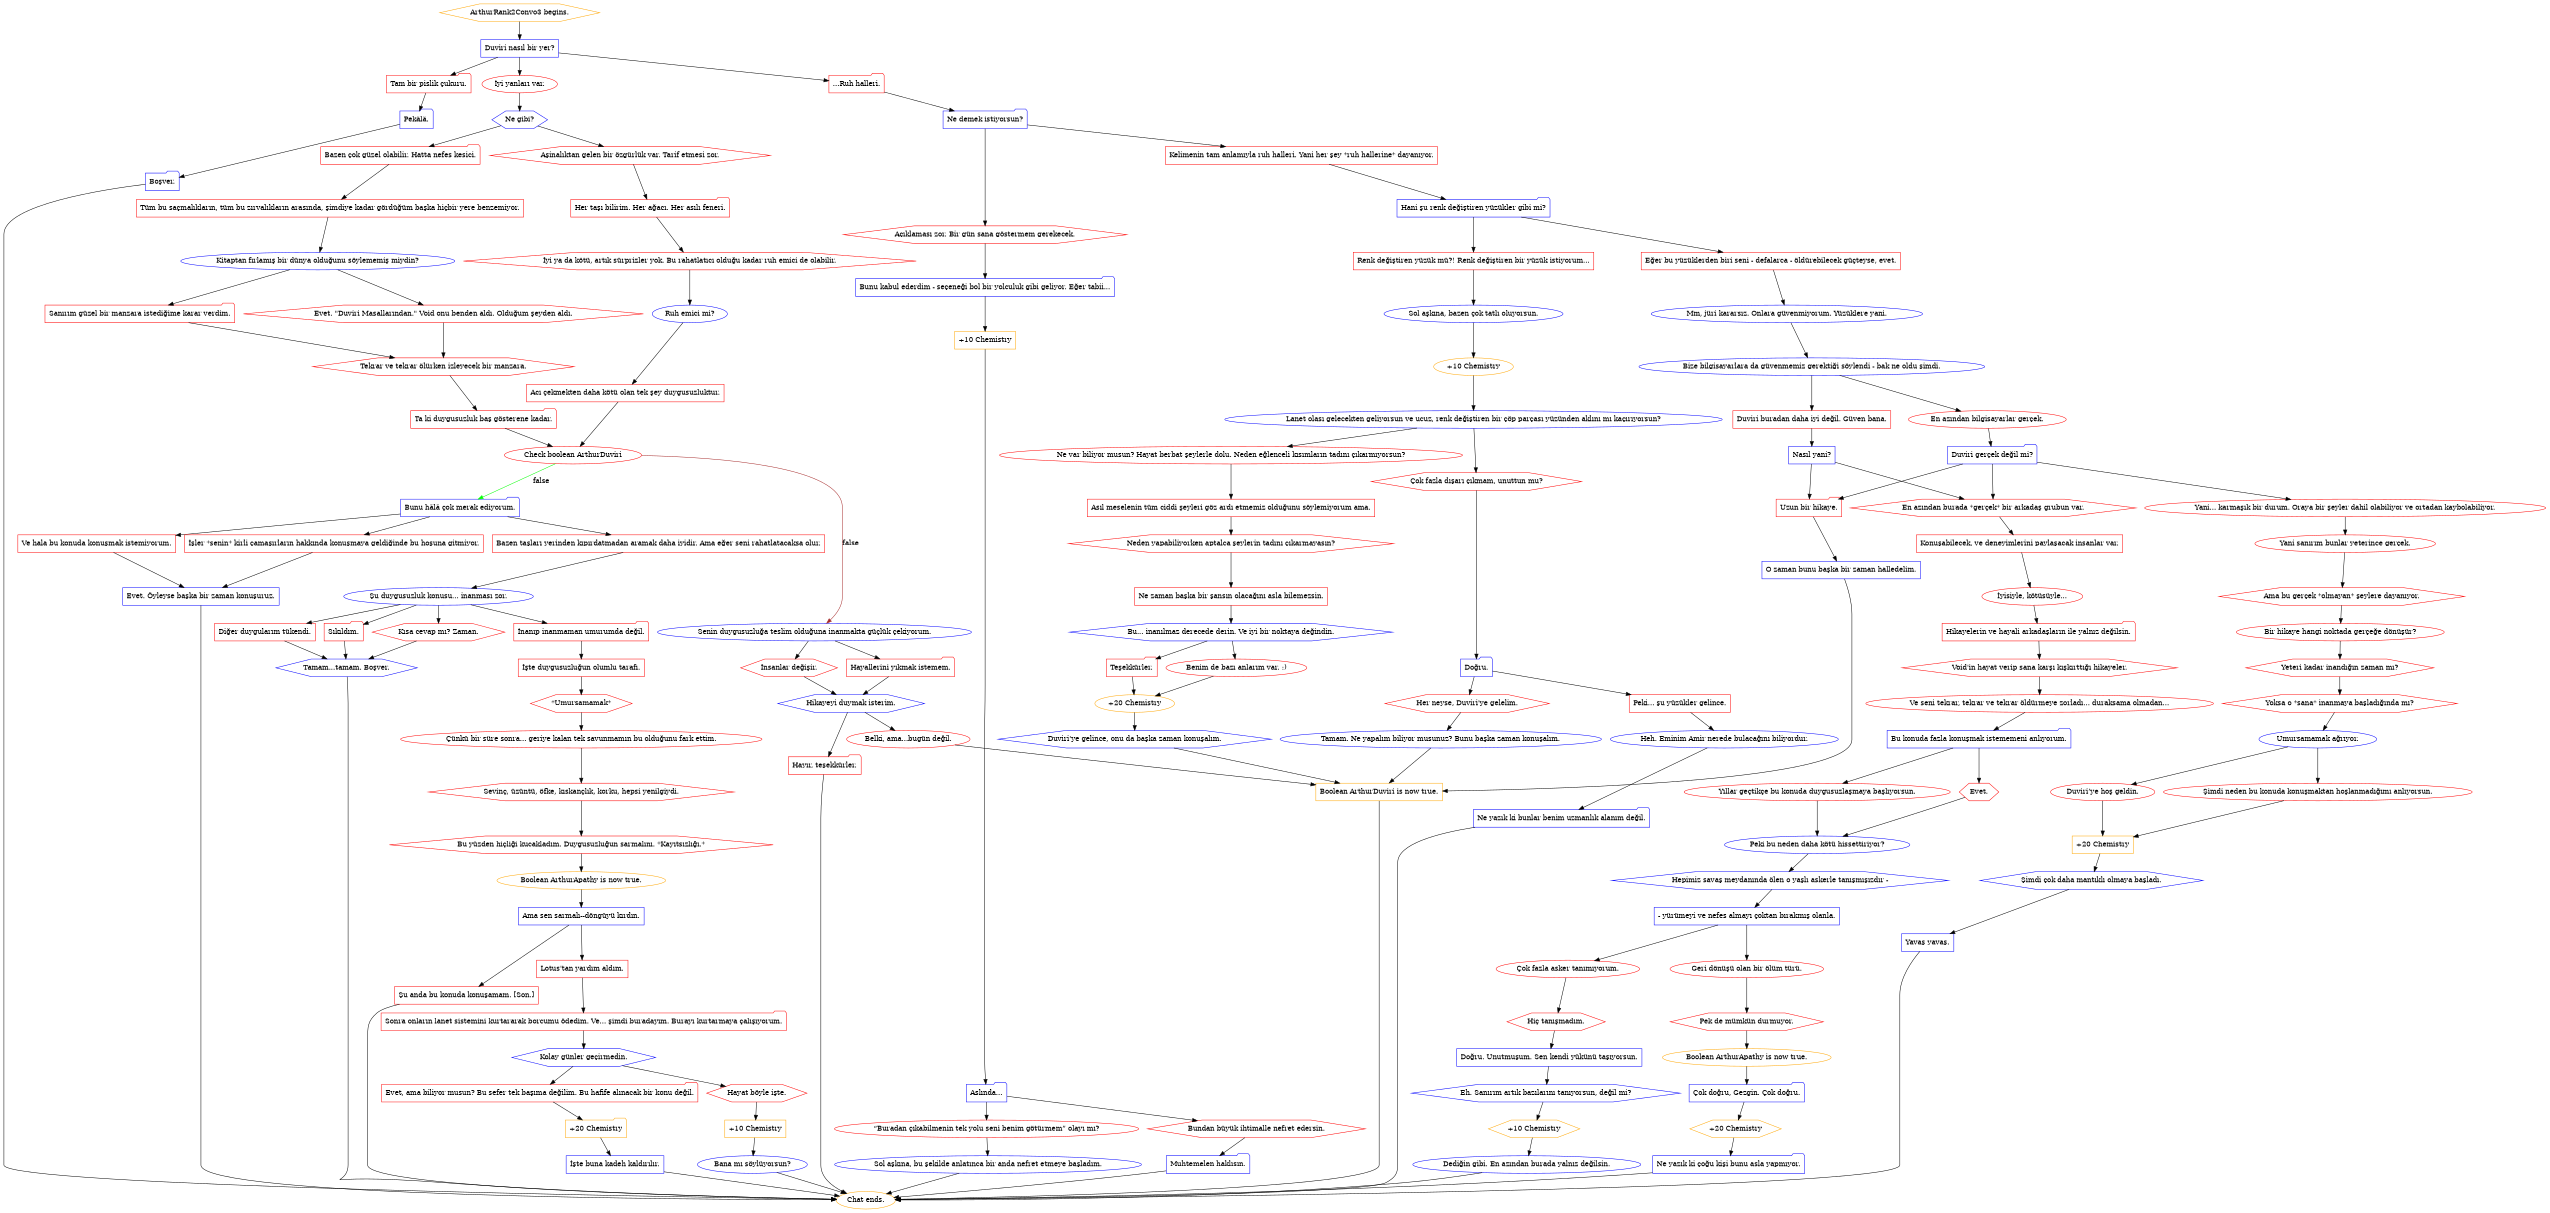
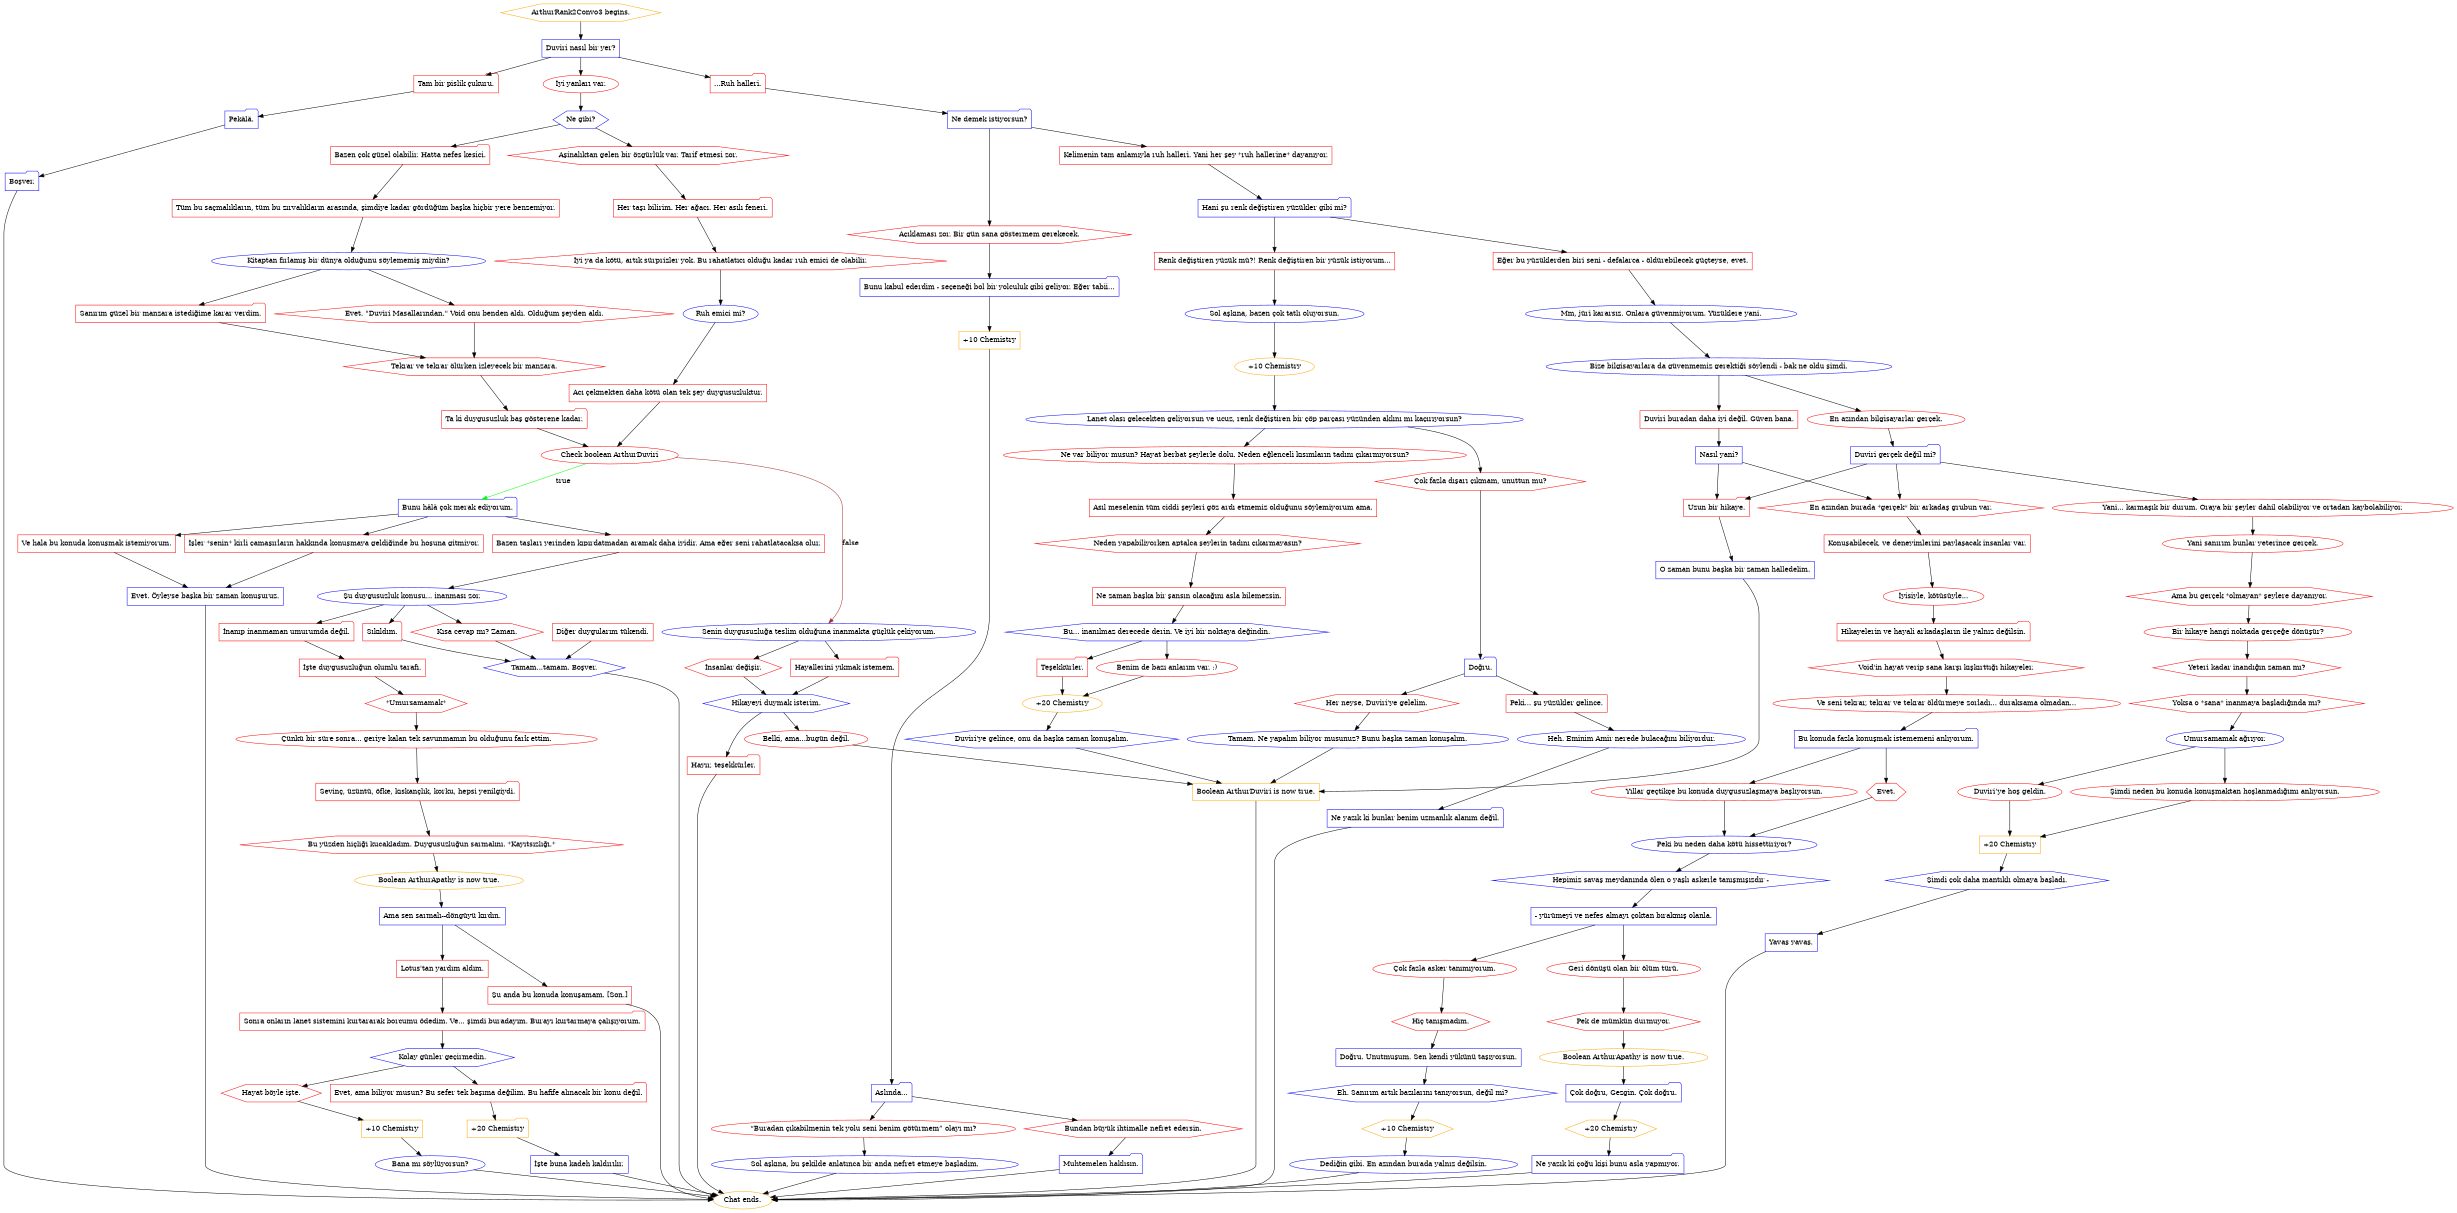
(541, 482) -> (563, 482)
(356, 613) -> none
(581, 792) -> (418, 792)
